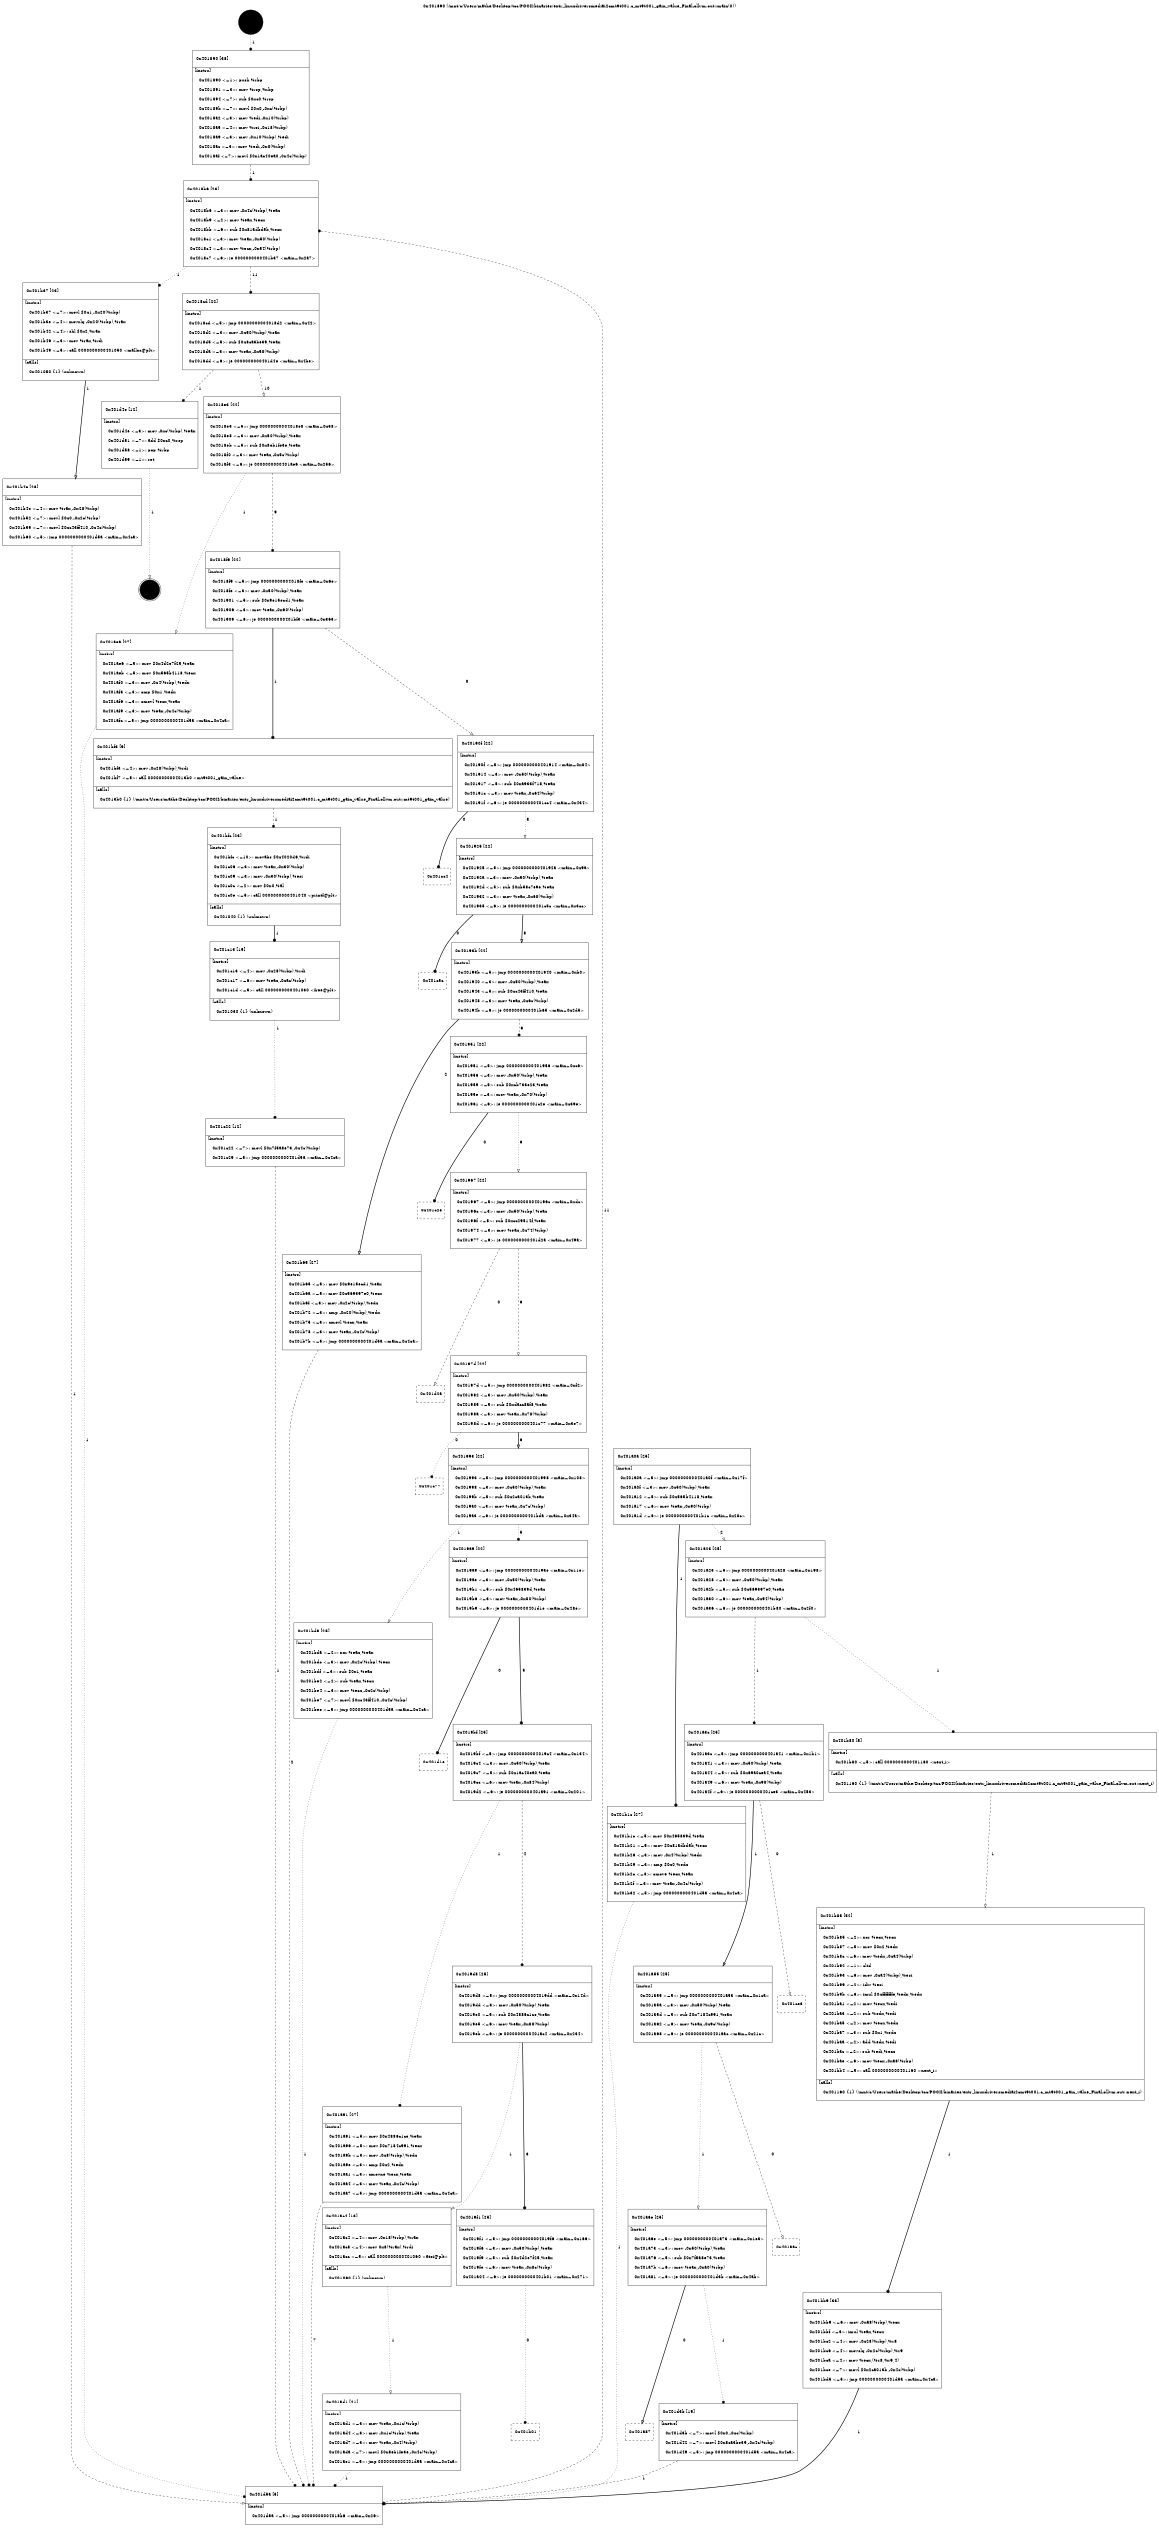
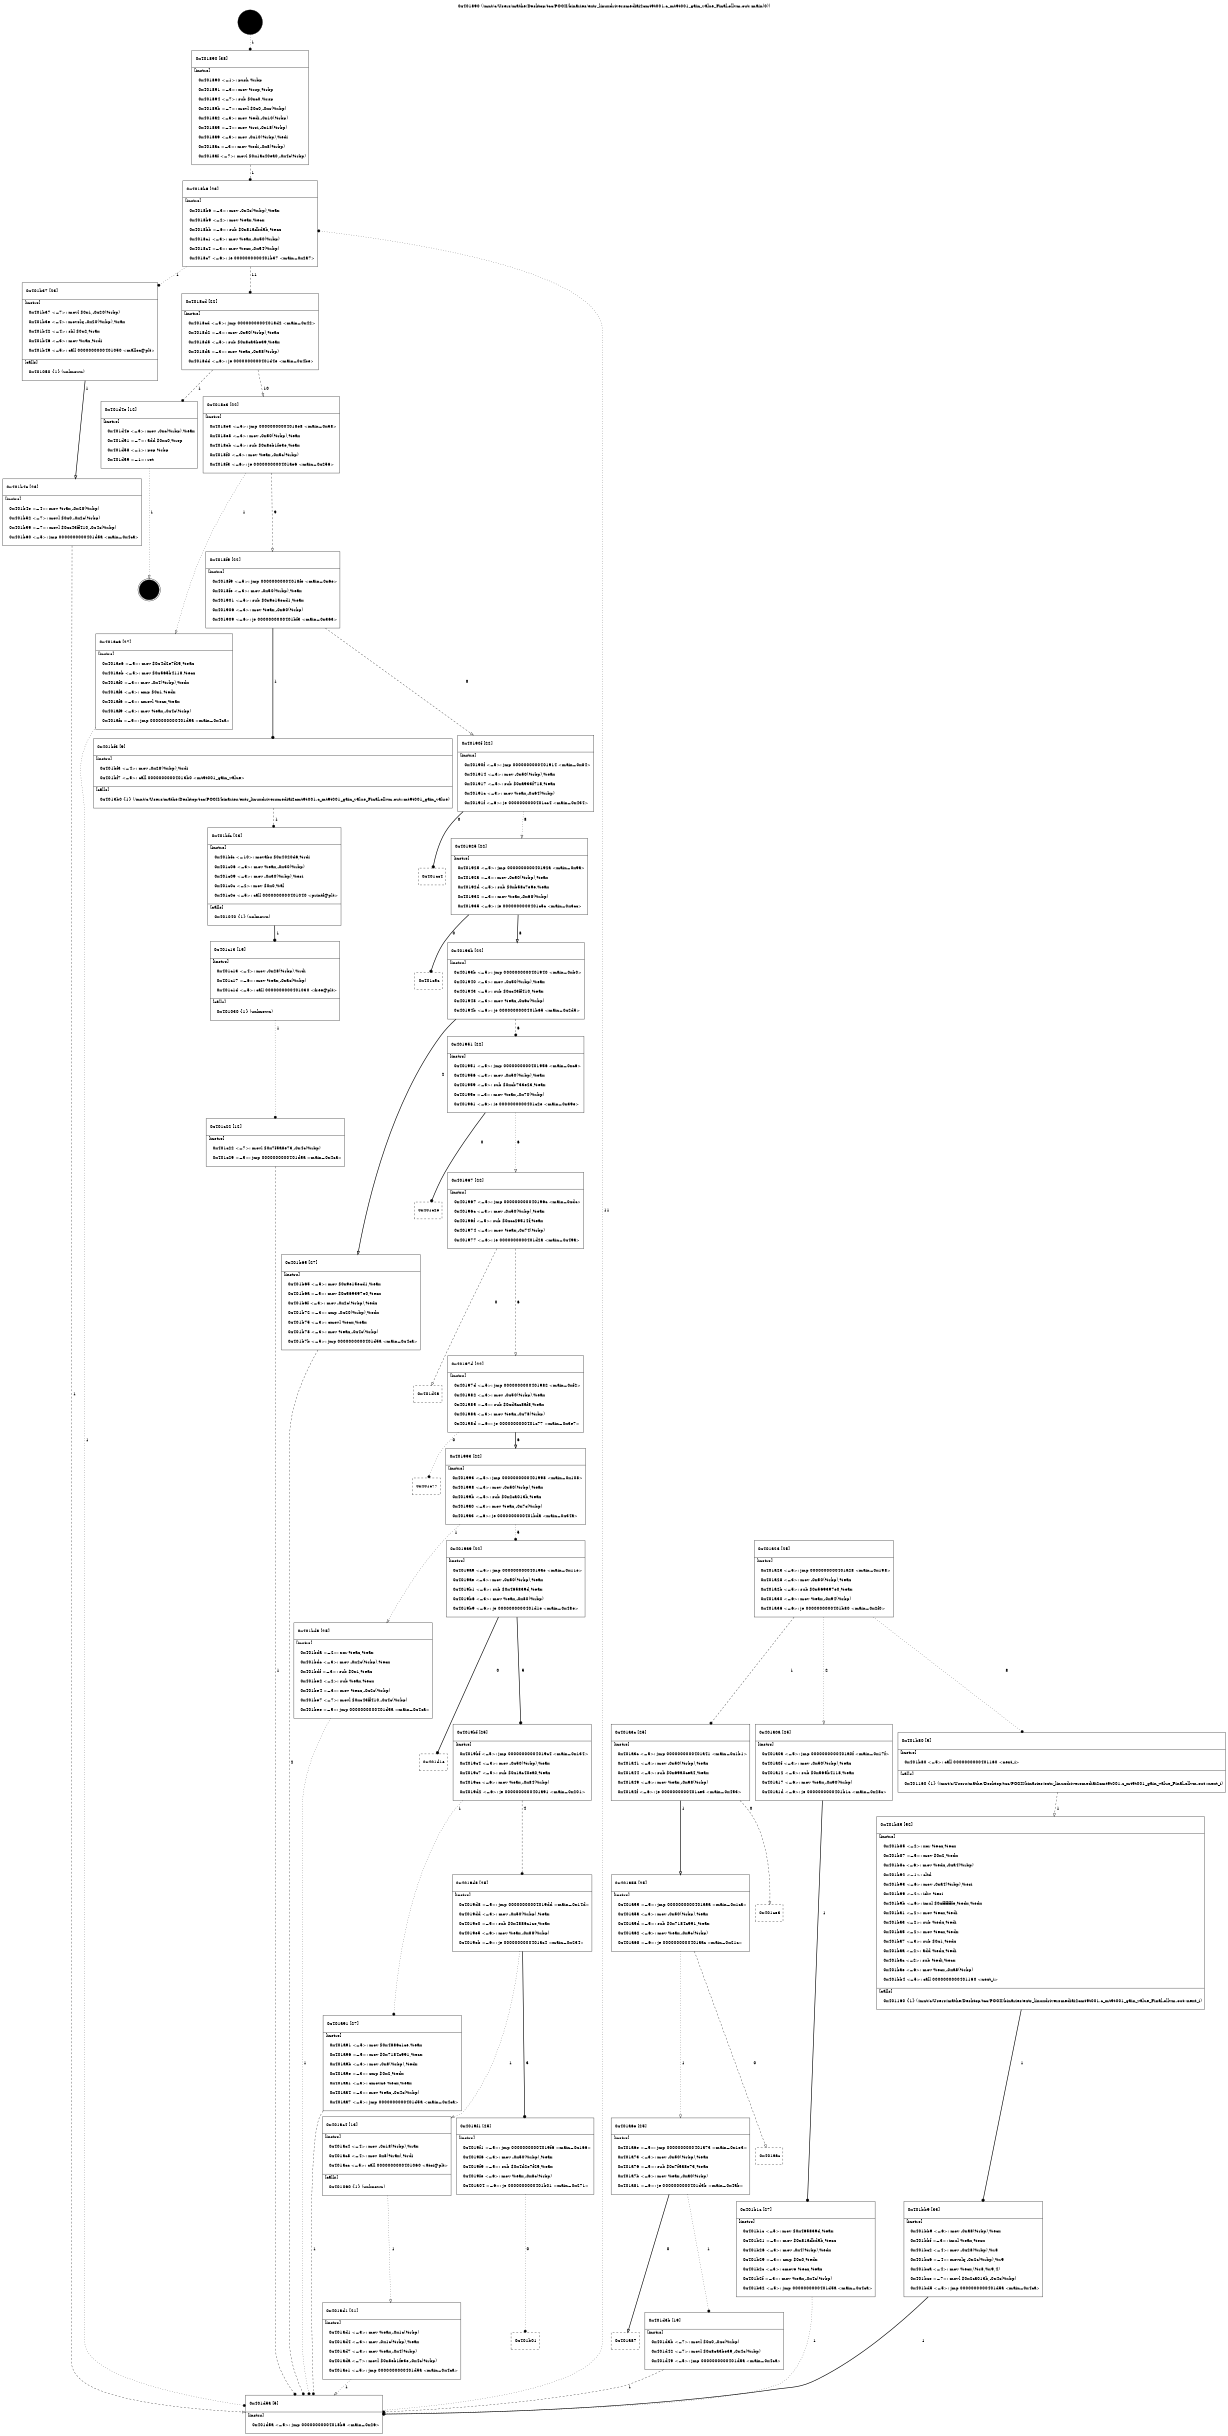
(272, 511) -> (272, 511)
(603, 1347) -> (603, 1301)
(718, 1531) -> (824, 1669)
(937, 1671) -> (1006, 1671)
(314, 2340) -> (314, 2249)
(344, 2477) -> (344, 2386)
